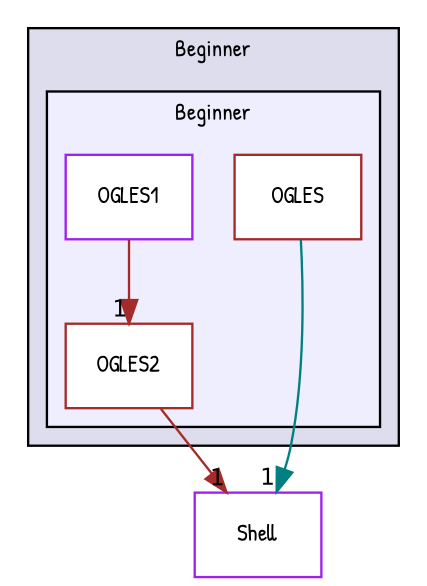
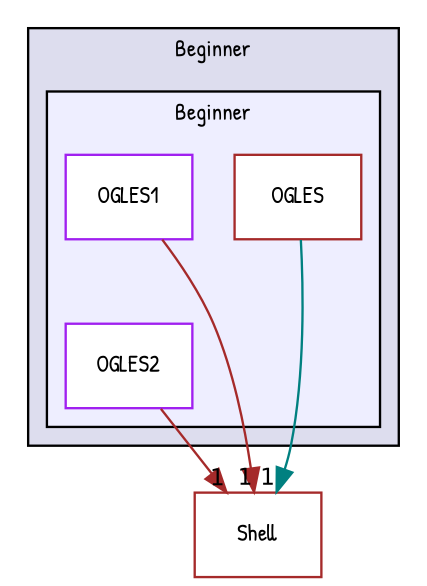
(129, 270) -> (223, 347)
(129, 366) -> (129, 366)
(258, 535) -> (258, 535)
